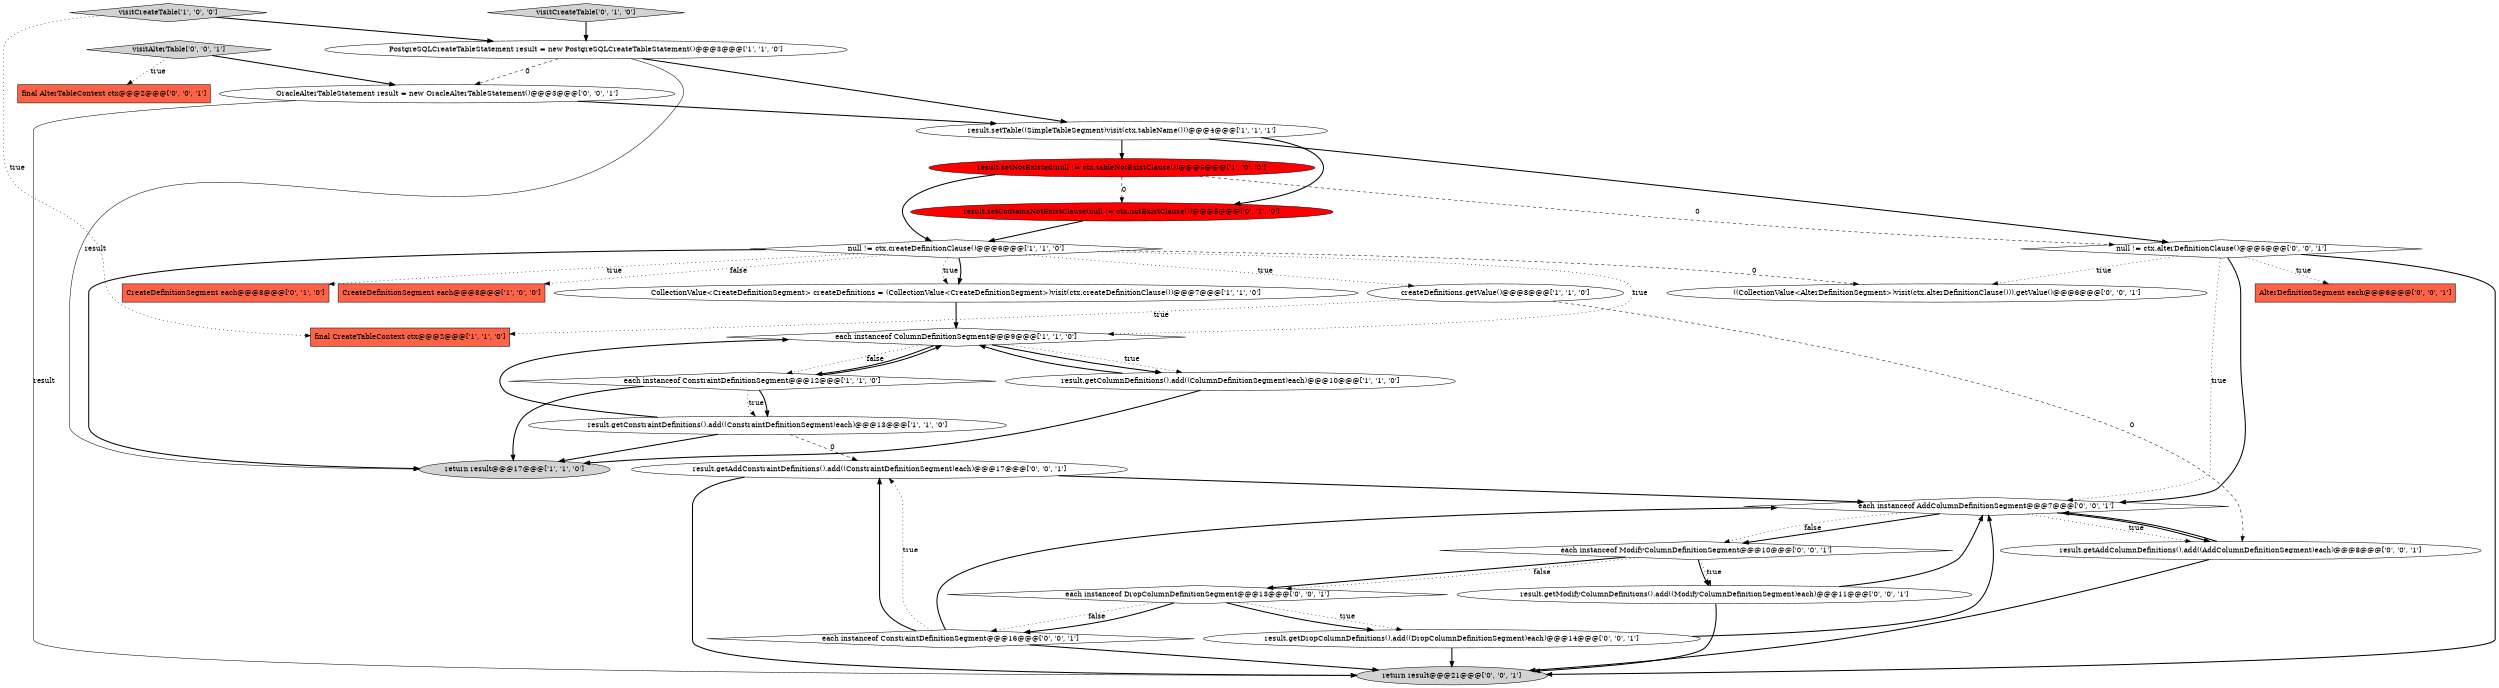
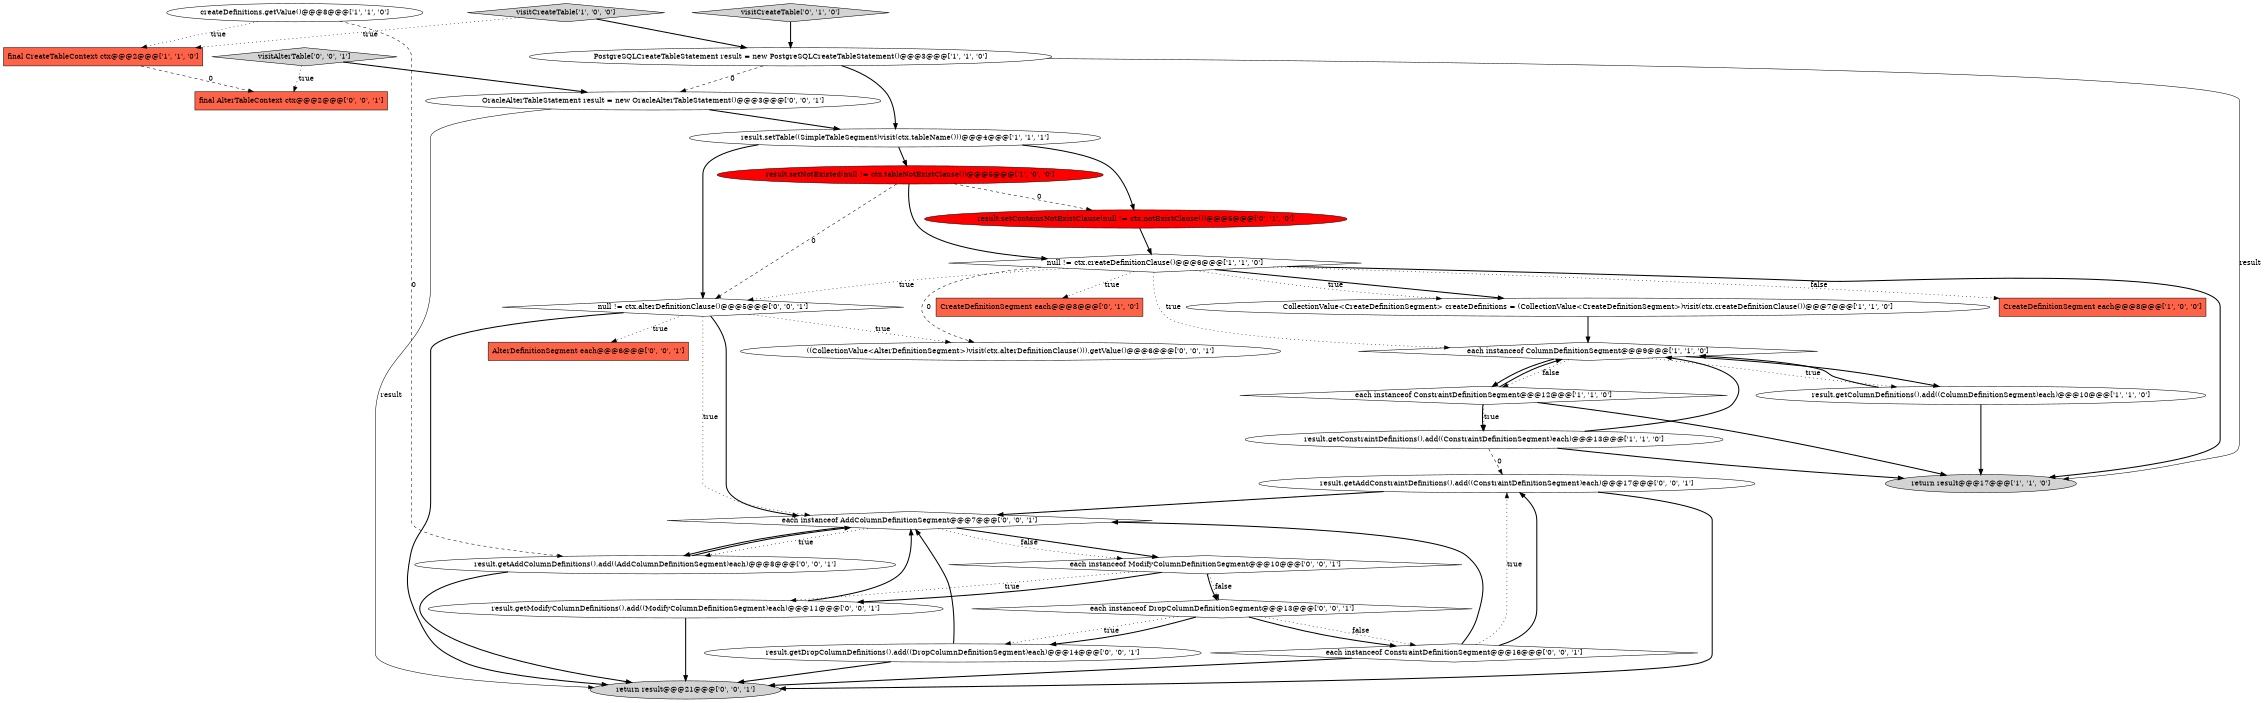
none -> (195, 78)
(1217, 270) -> (910, 280)
